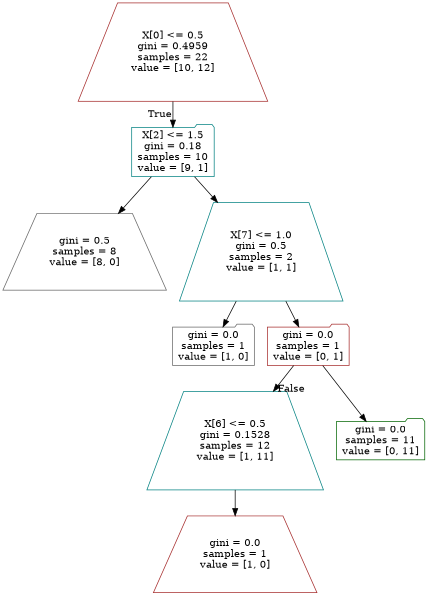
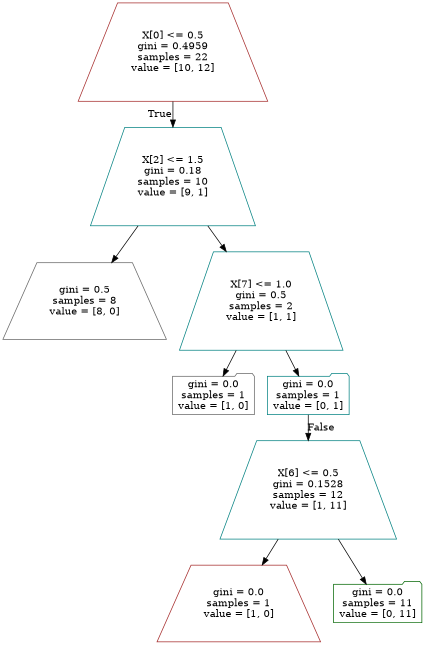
(173, 152) -> (173, 177)
(308, 346) -> (308, 395)
(342, 391) -> (350, 559)
